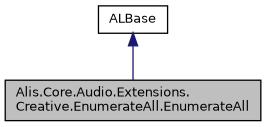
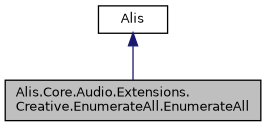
(133, 20) -> (133, 20)
